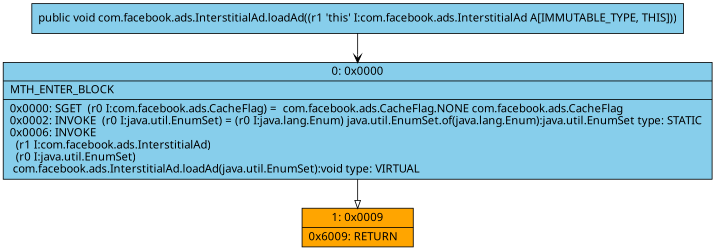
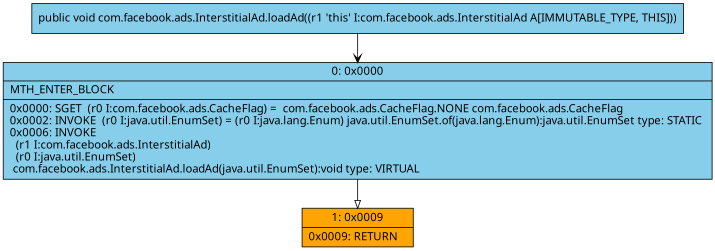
(358, 237) -> (358, 237)
